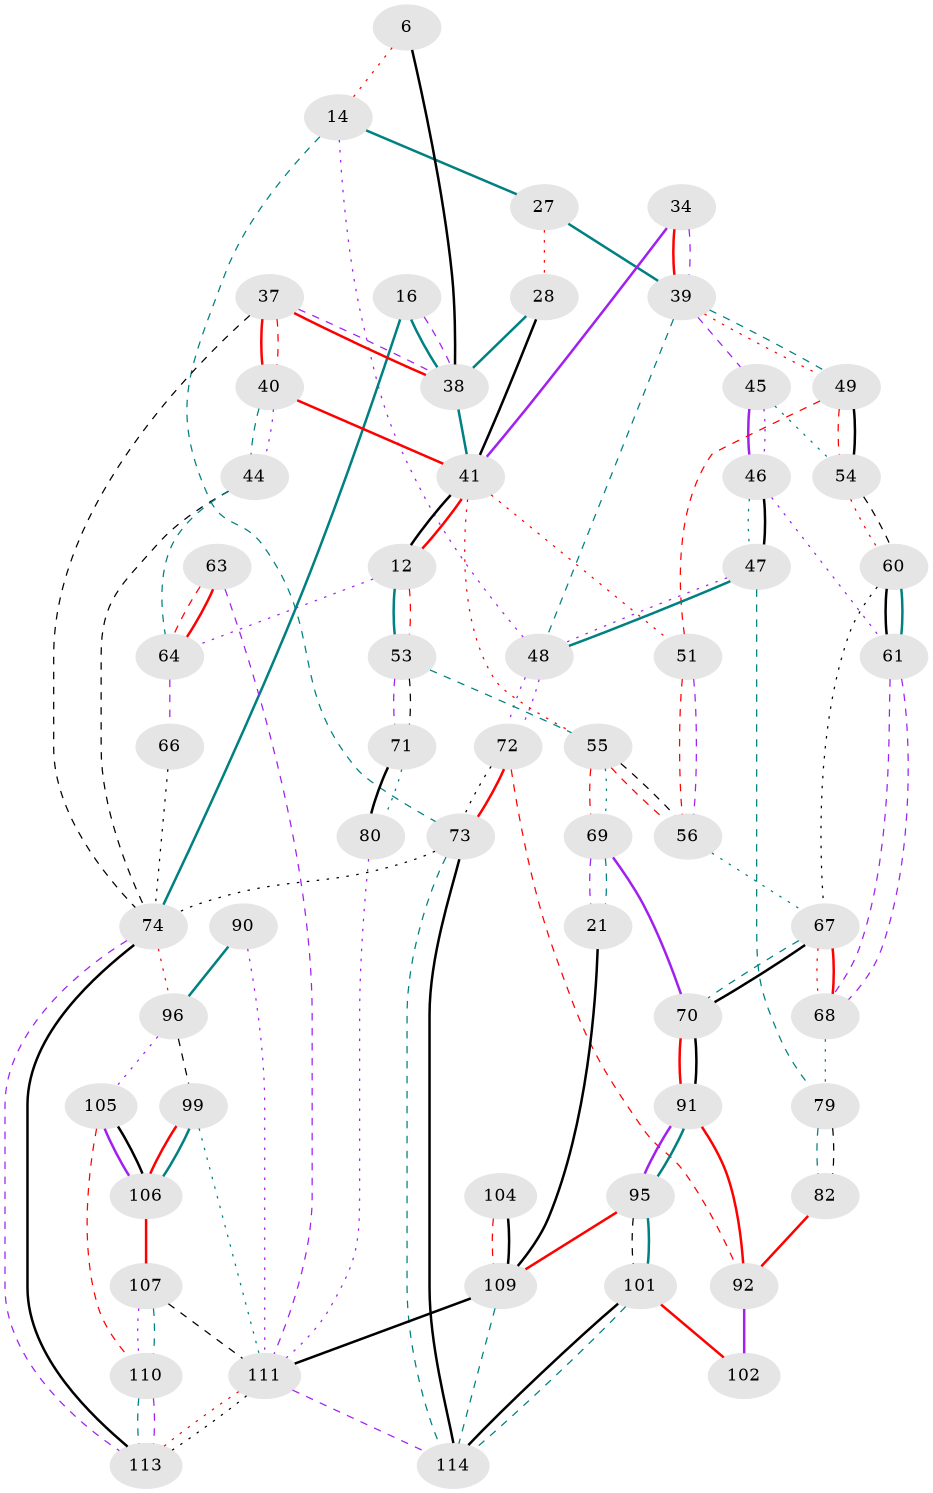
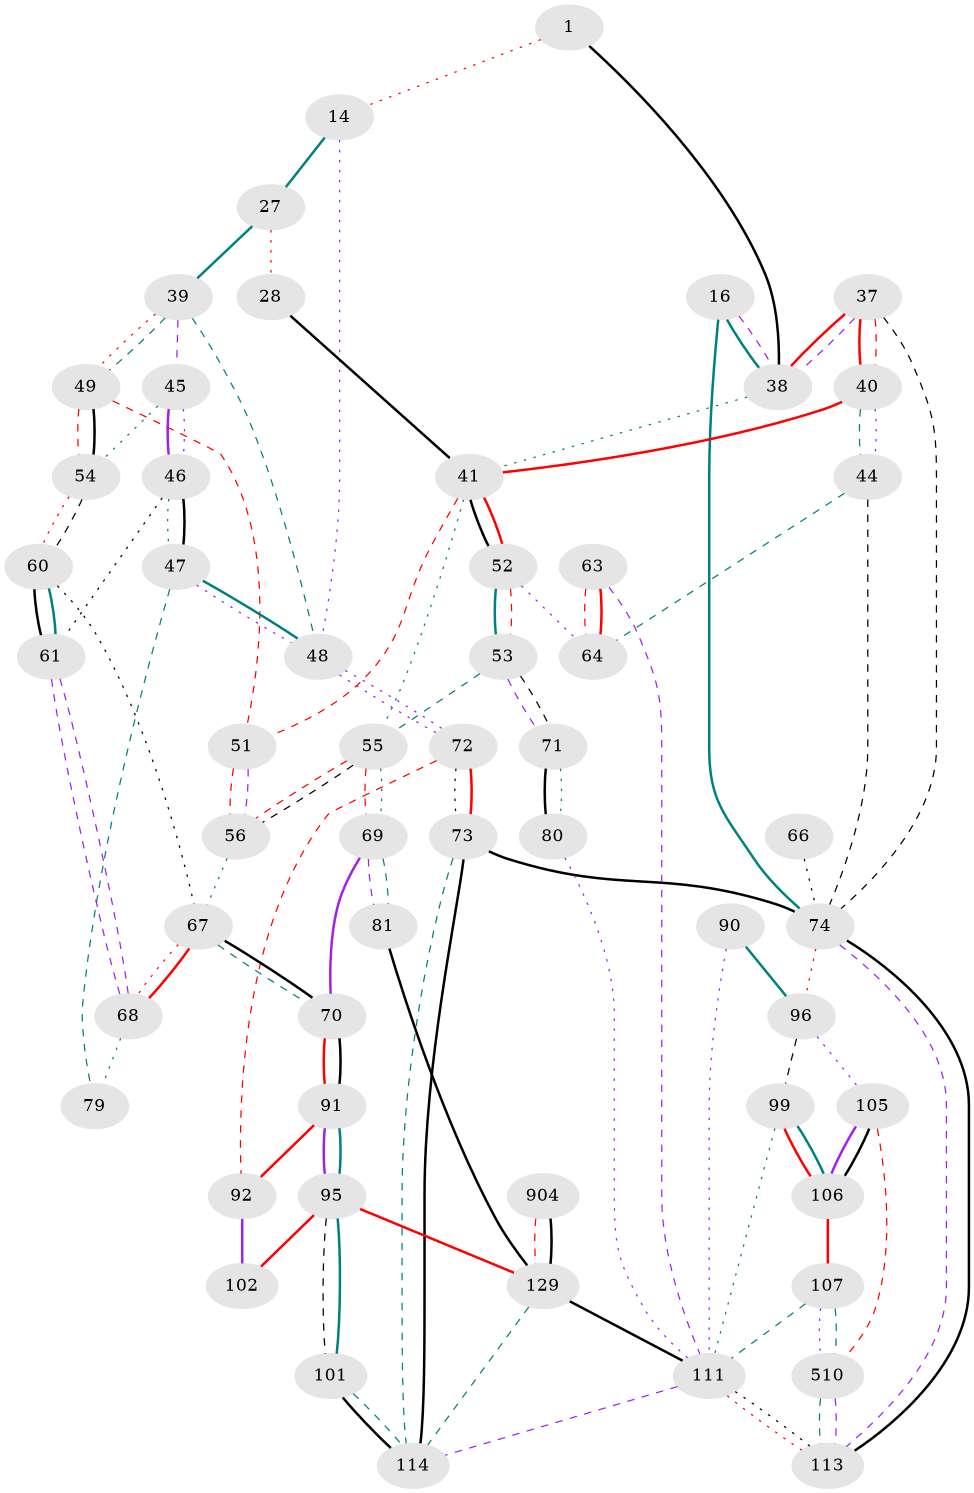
(407, 27) -> (569, 27)
(682, 207) -> none
(500, 342) -> none
(463, 432) -> (624, 432)
(204, 485) -> none
(402, 567) -> (503, 567)
(825, 567) -> (114, 567)
(584, 570) -> (392, 641)
(476, 638) -> (428, 614)
(170, 702) -> none
(314, 881) -> (642, 882)
(598, 926) -> (383, 926)
(501, 1196) -> (543, 1196)
(825, 1196) -> none
(501, 1286) -> (543, 1286)
(205, 1331) -> (768, 1331)
(692, 1331) -> (287, 1241)
(146, 1376) -> (828, 1376)
